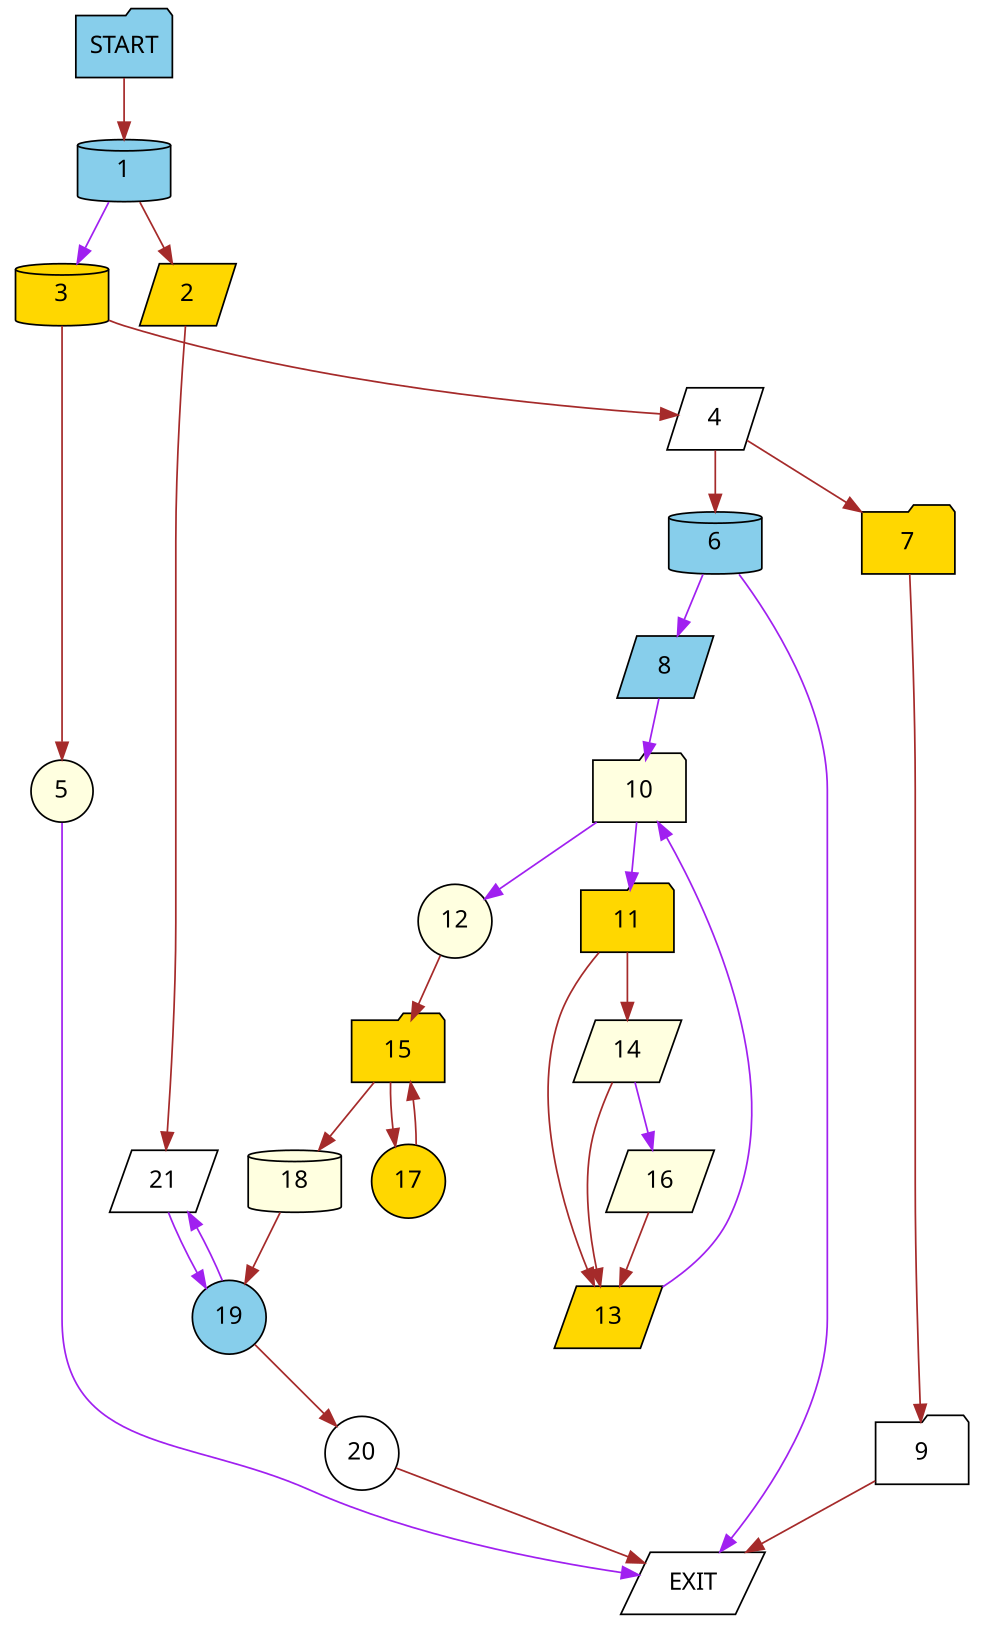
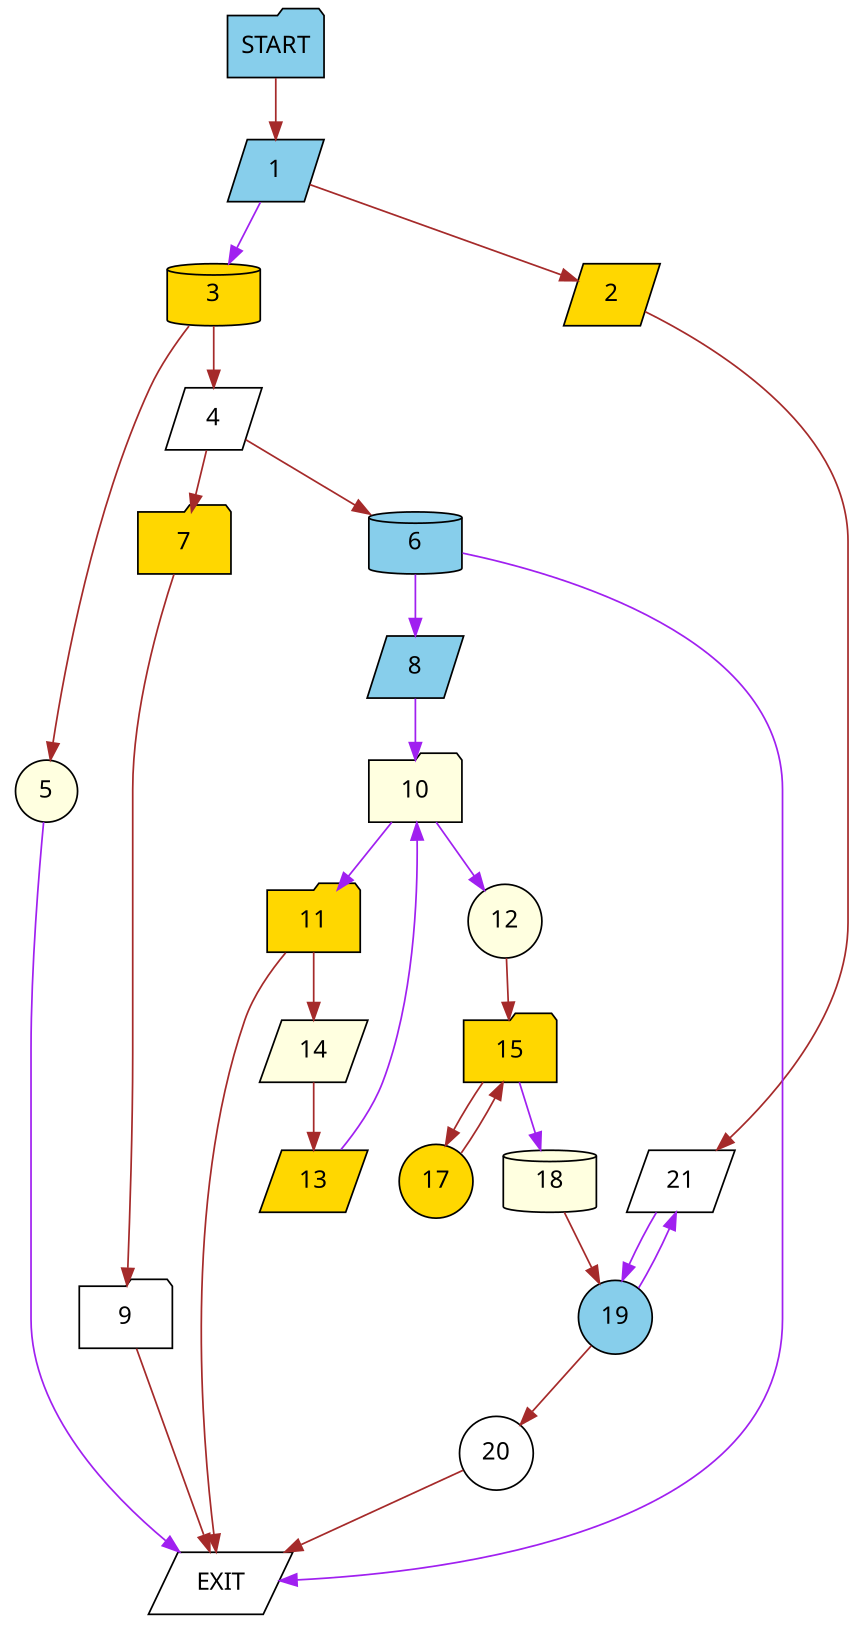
(124, 171) -> (276, 171)
(549, 1107) -> (205, 1236)
(352, 1109) -> (527, 1108)
(660, 1181) -> none
